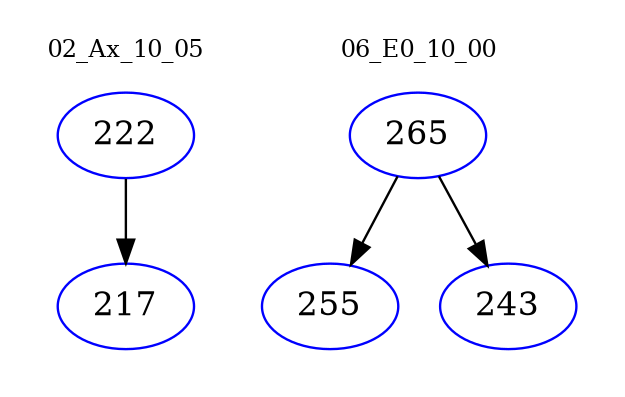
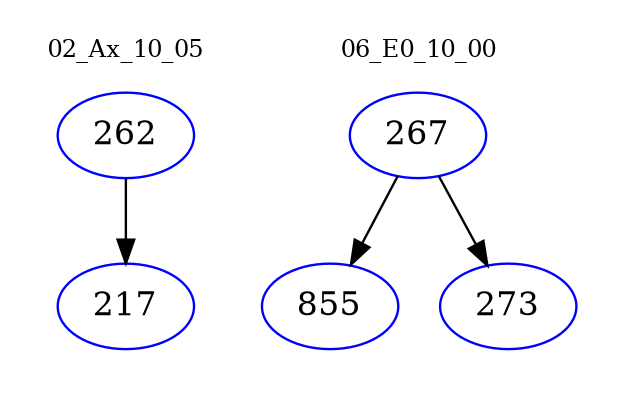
(126, 135) -> (126, 135)
(418, 135) -> (418, 135)
(330, 306) -> (330, 306)
(508, 306) -> (508, 306)
